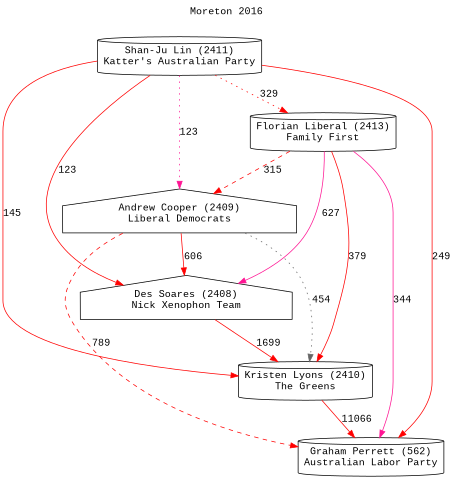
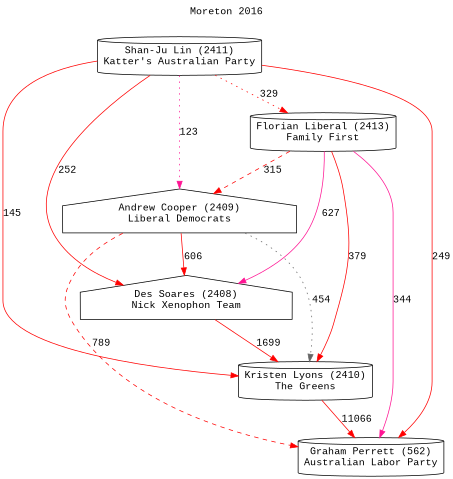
(67, 170) -> (67, 170)
